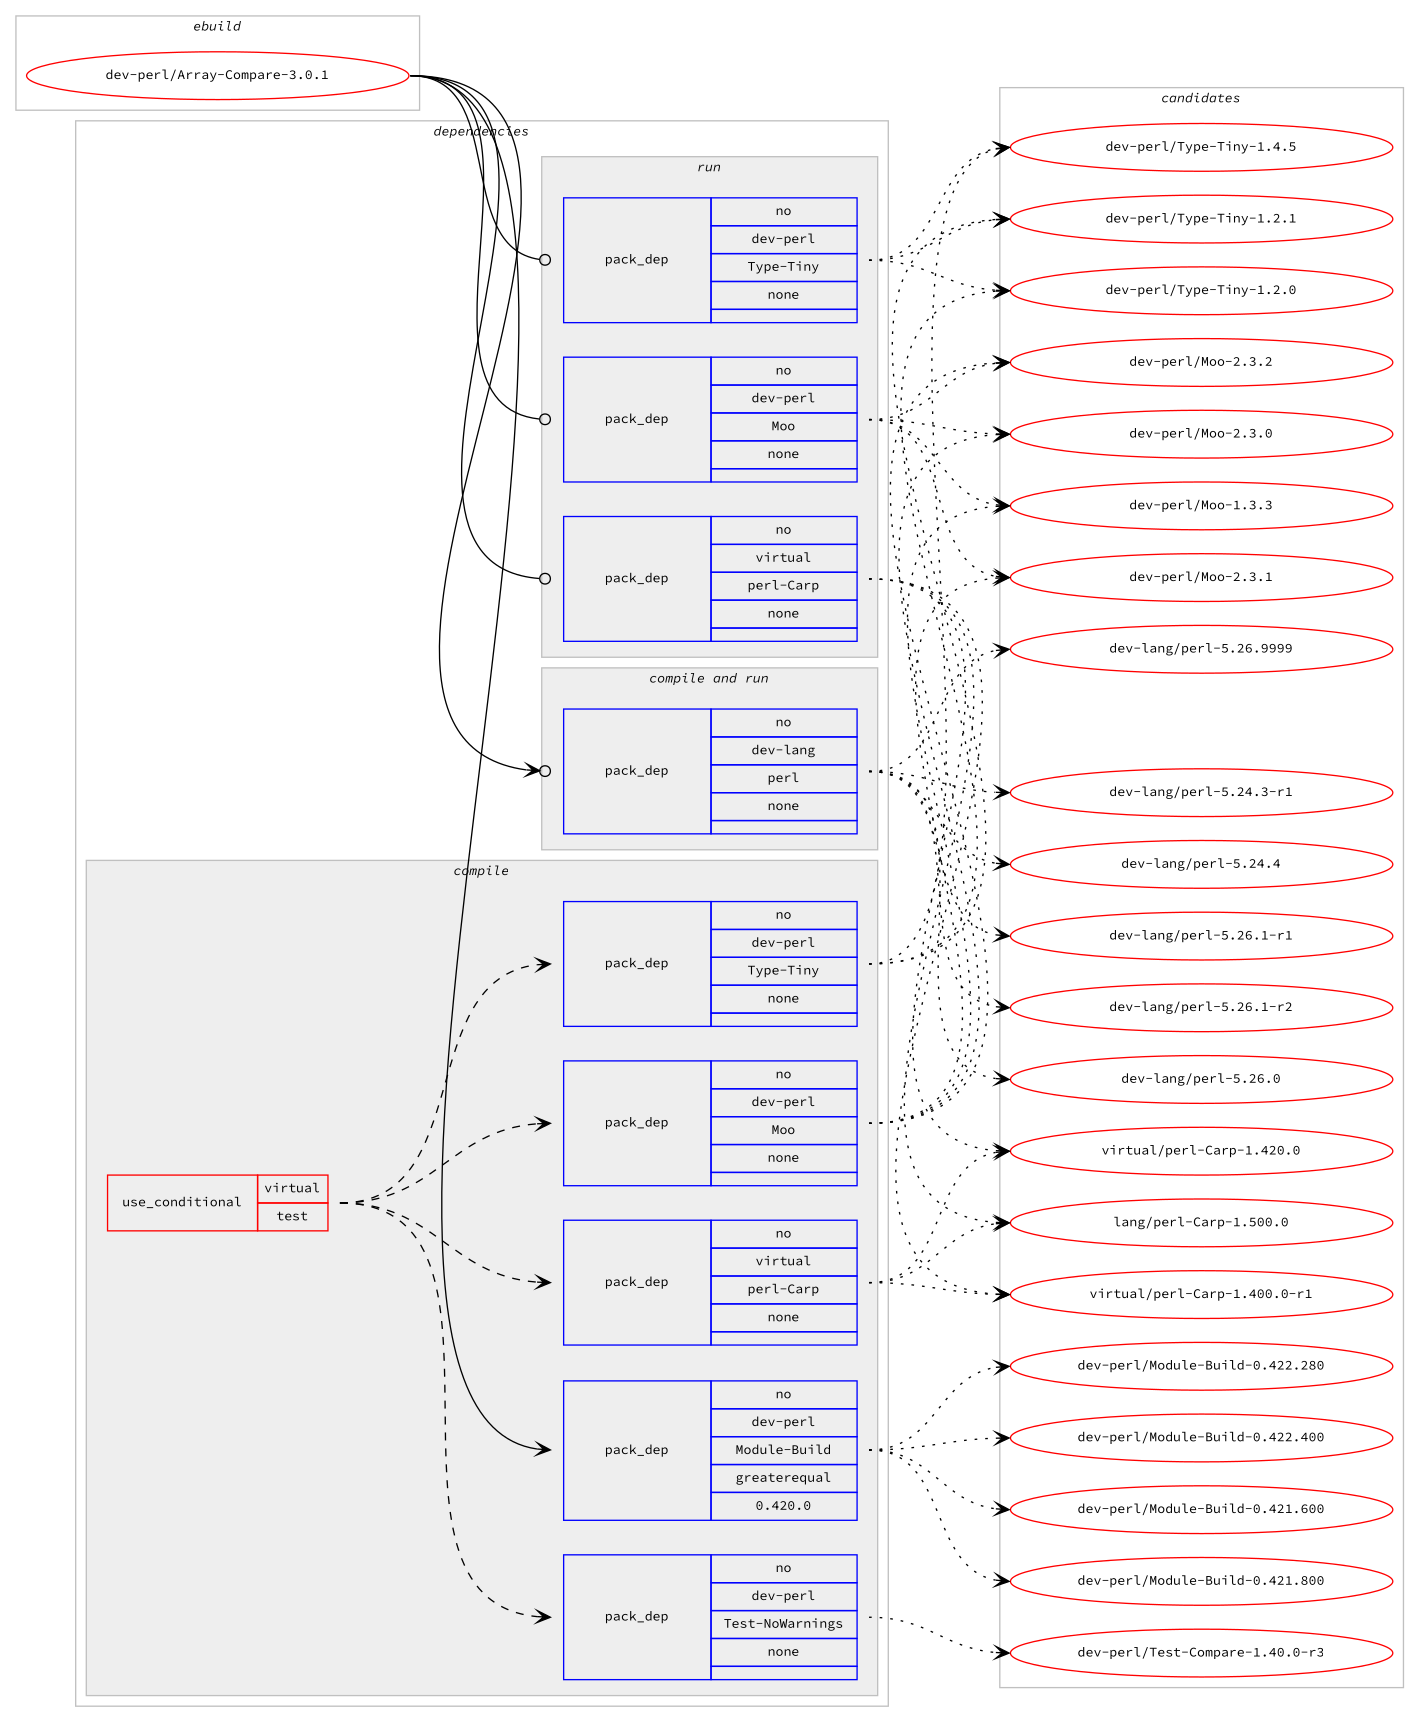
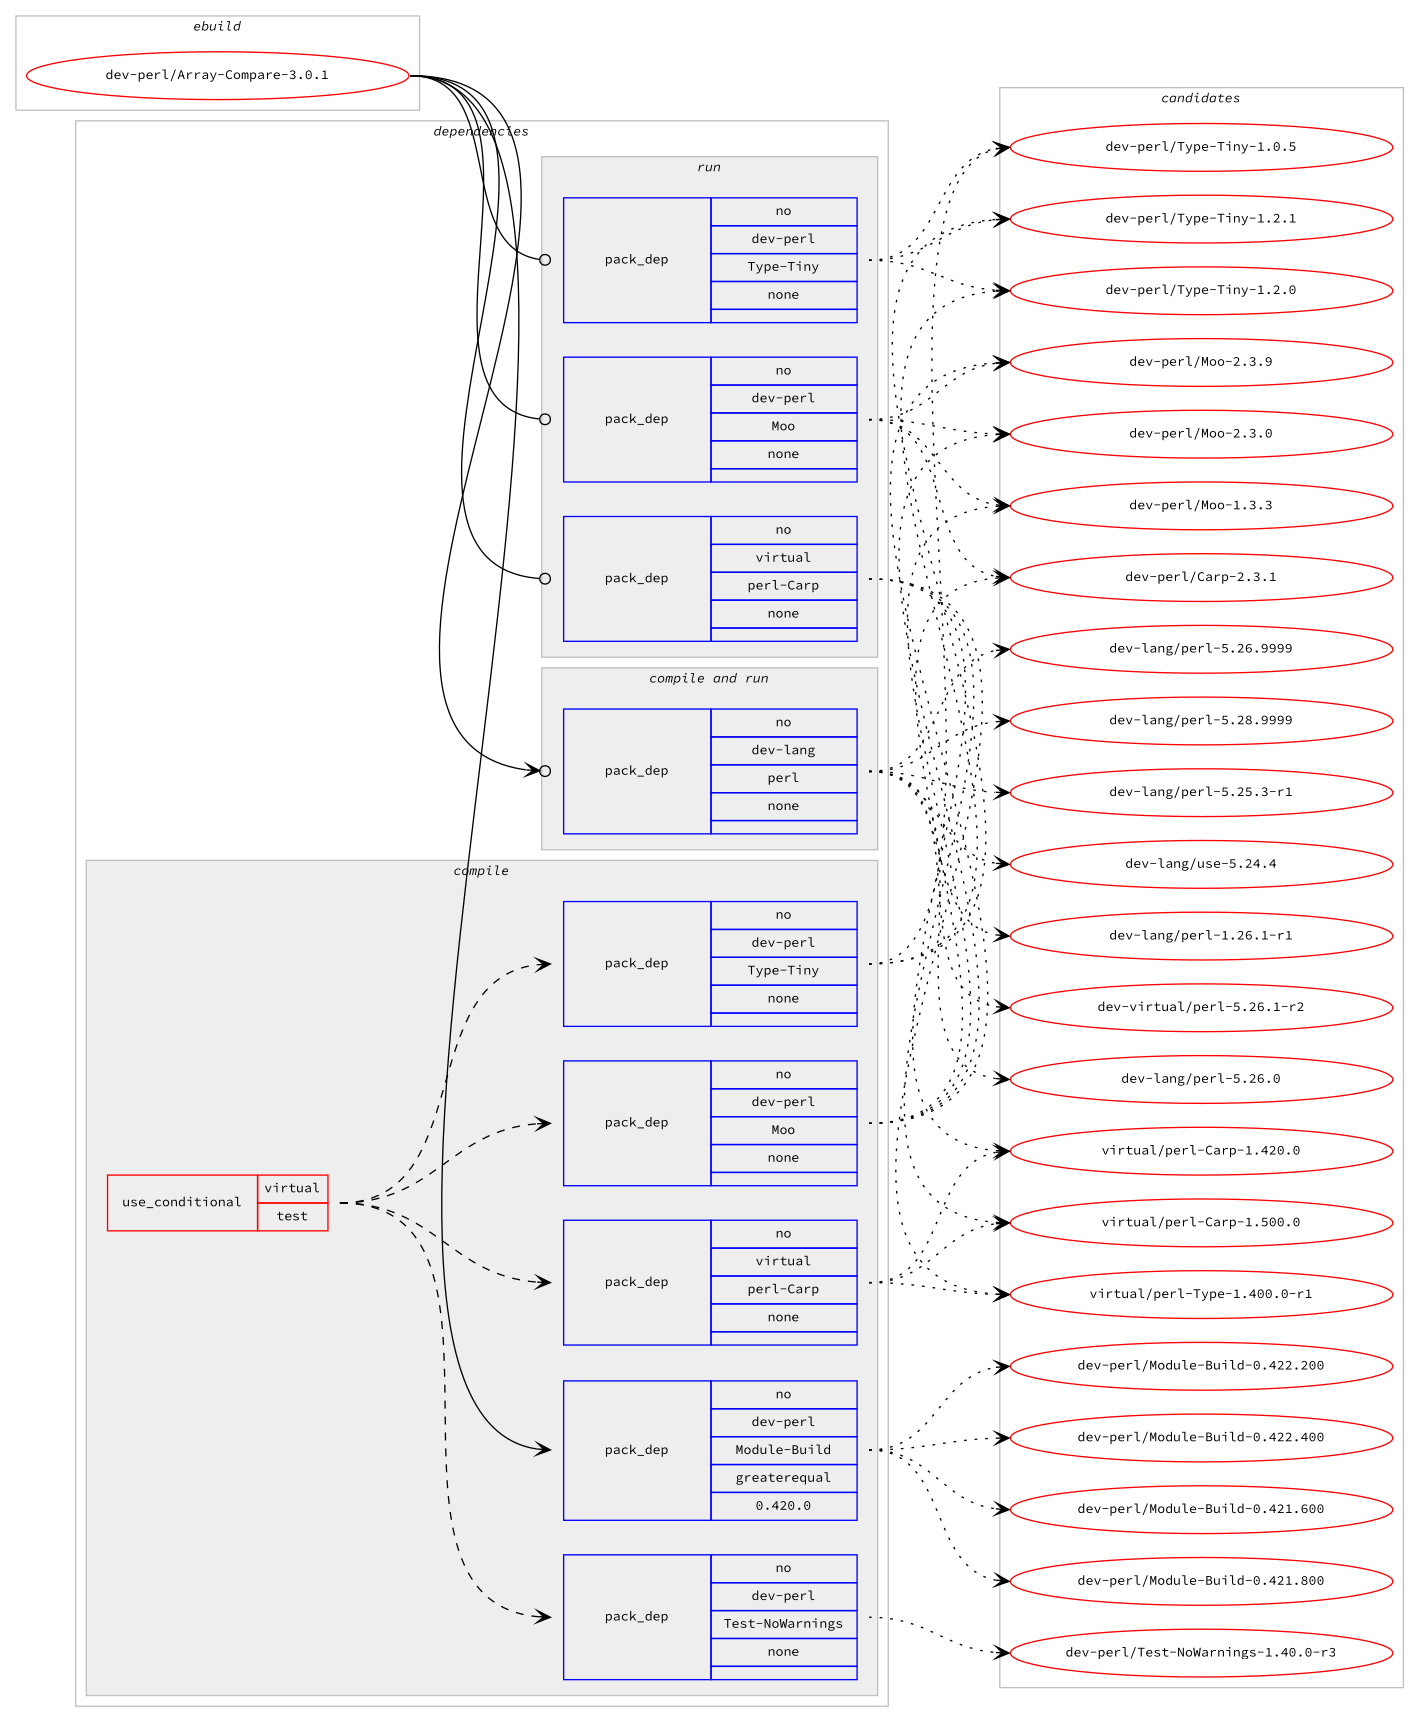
(1202, 147) -> (1202, 147)
(1202, 362) -> (1202, 362)
(1202, 578) -> (1202, 578)
none -> (1202, 721)
(1202, 793) -> (1202, 793)
(1202, 864) -> (1202, 864)
(1202, 936) -> (1202, 936)
(1202, 1008) -> (1202, 1008)
(1202, 1223) -> (1202, 1223)
(1202, 1295) -> (1202, 1295)
(1202, 1366) -> (1202, 1366)
(1202, 1653) -> (1202, 1653)
